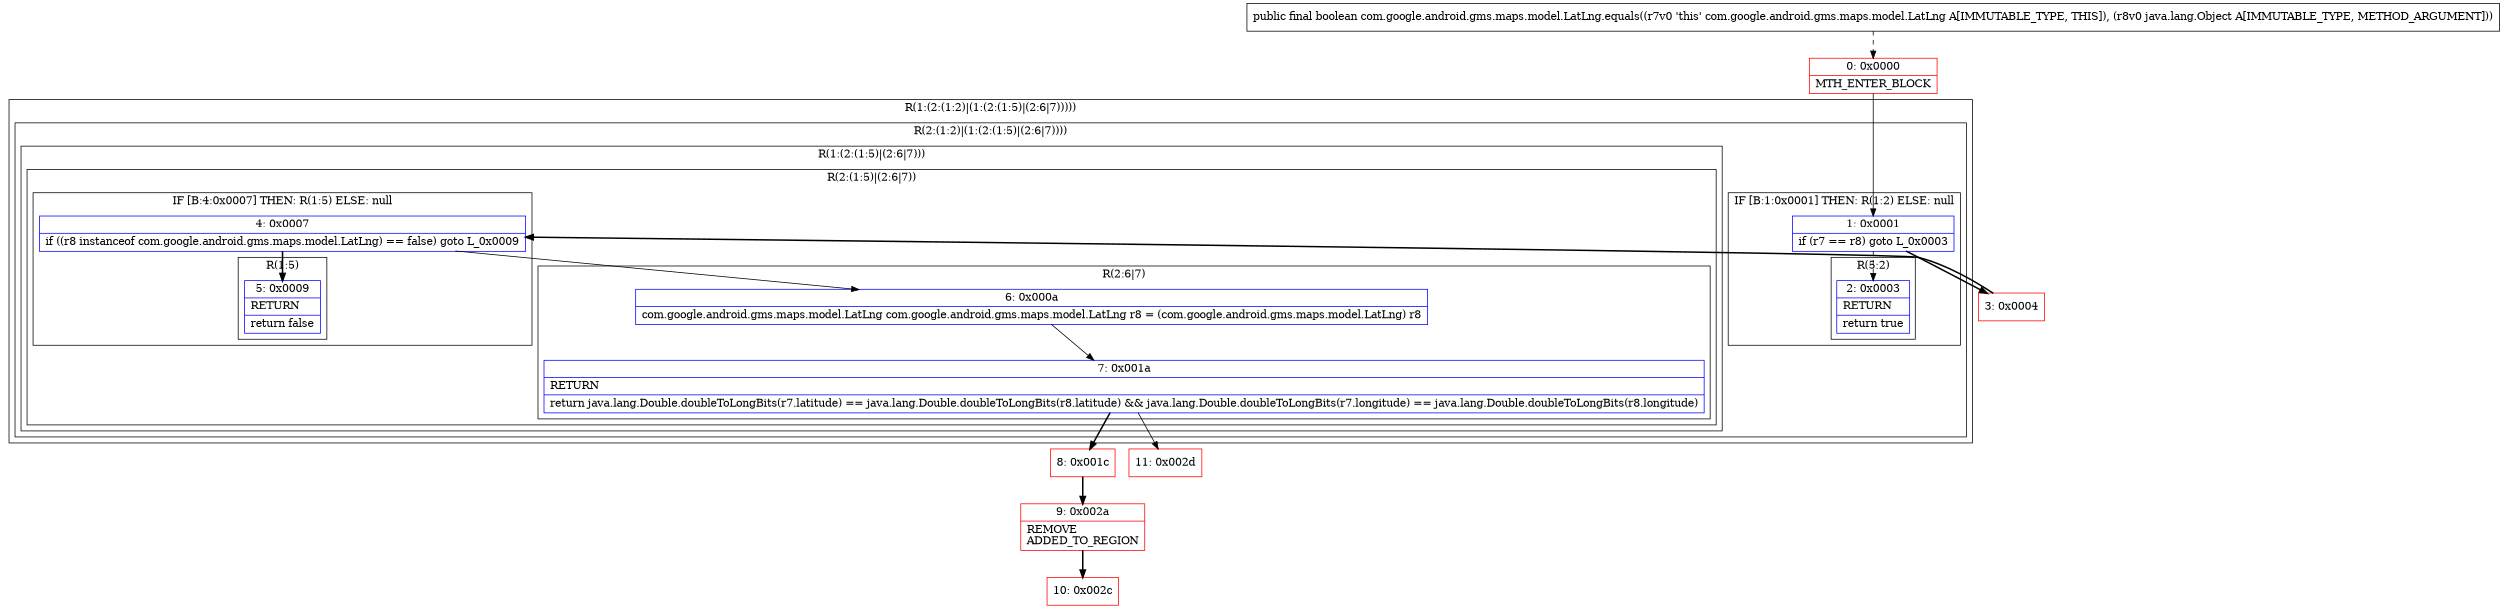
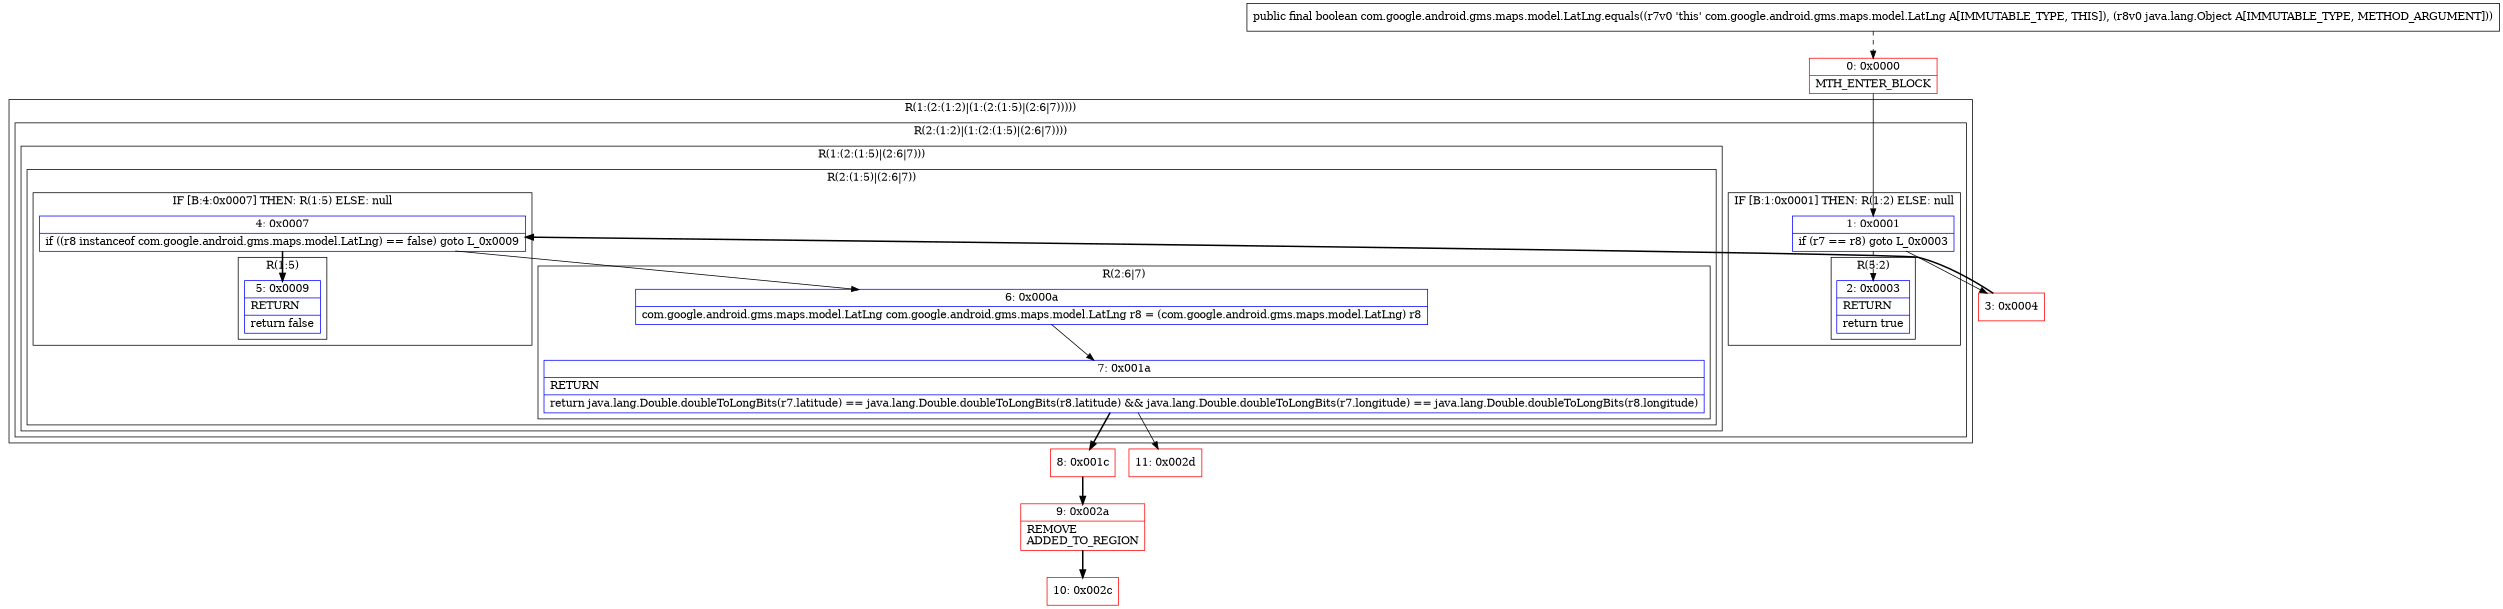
(1954, 276) -> (1954, 276)
